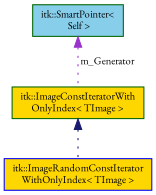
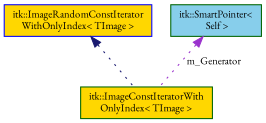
(78, 144) -> (116, 66)
